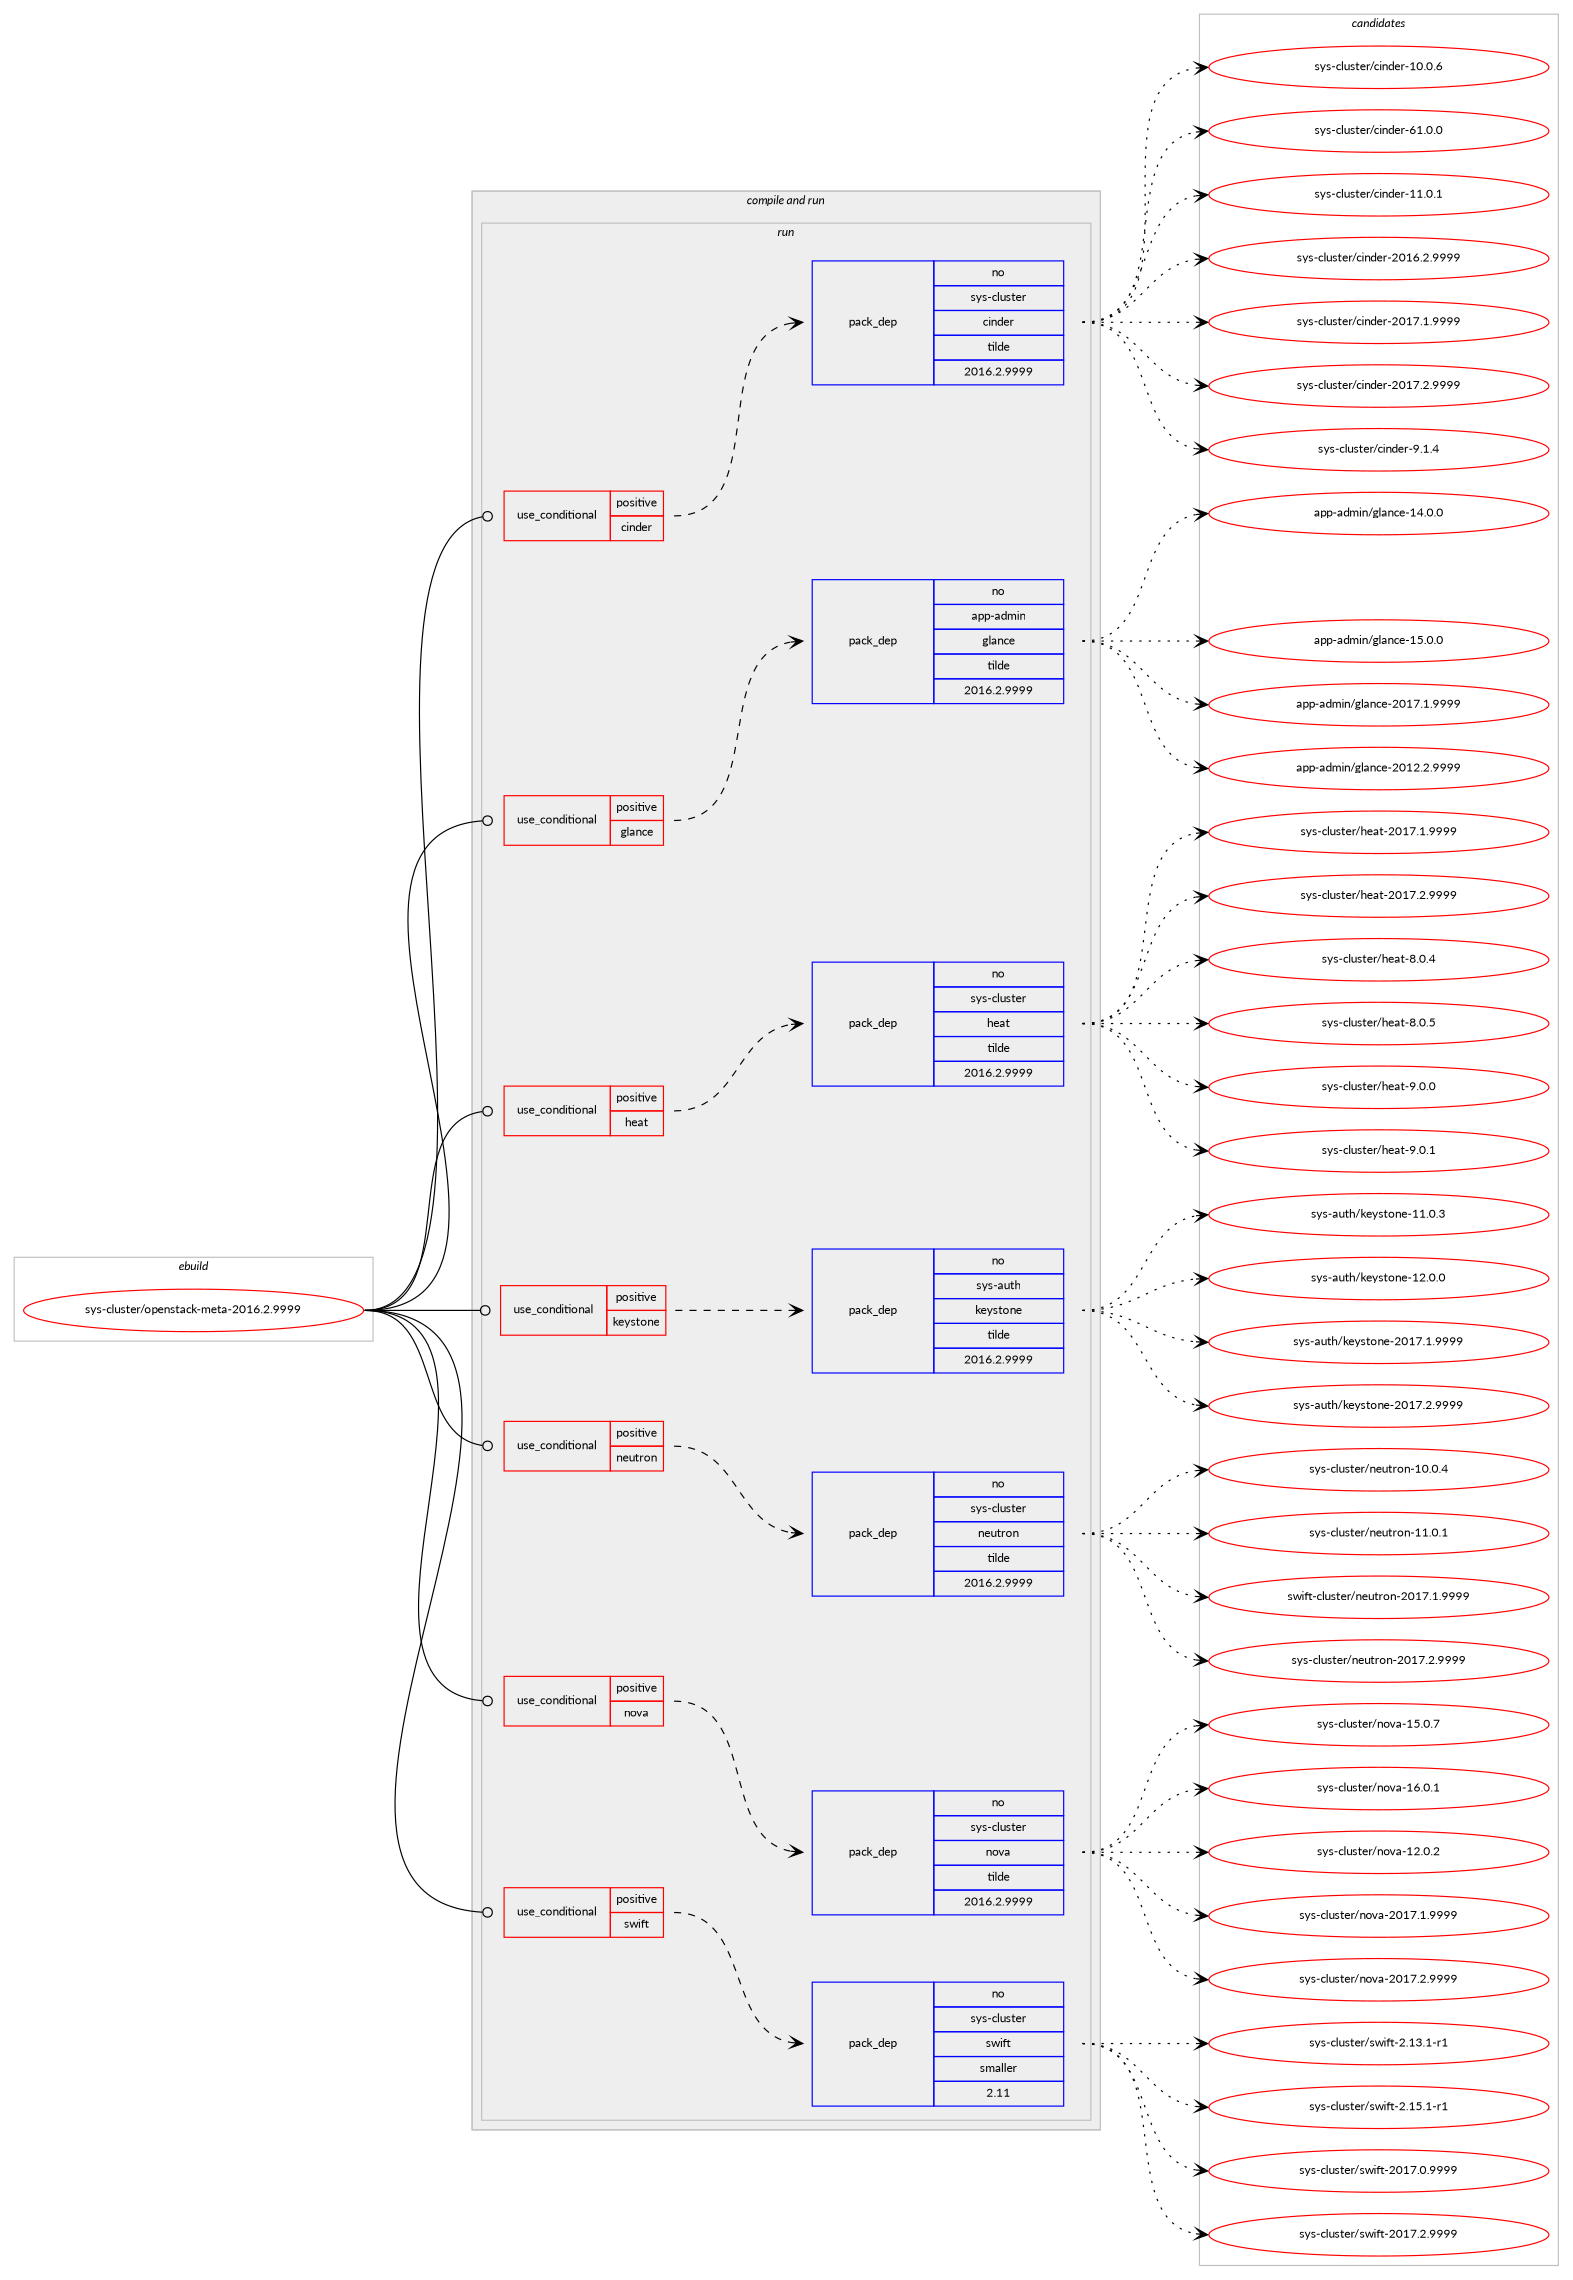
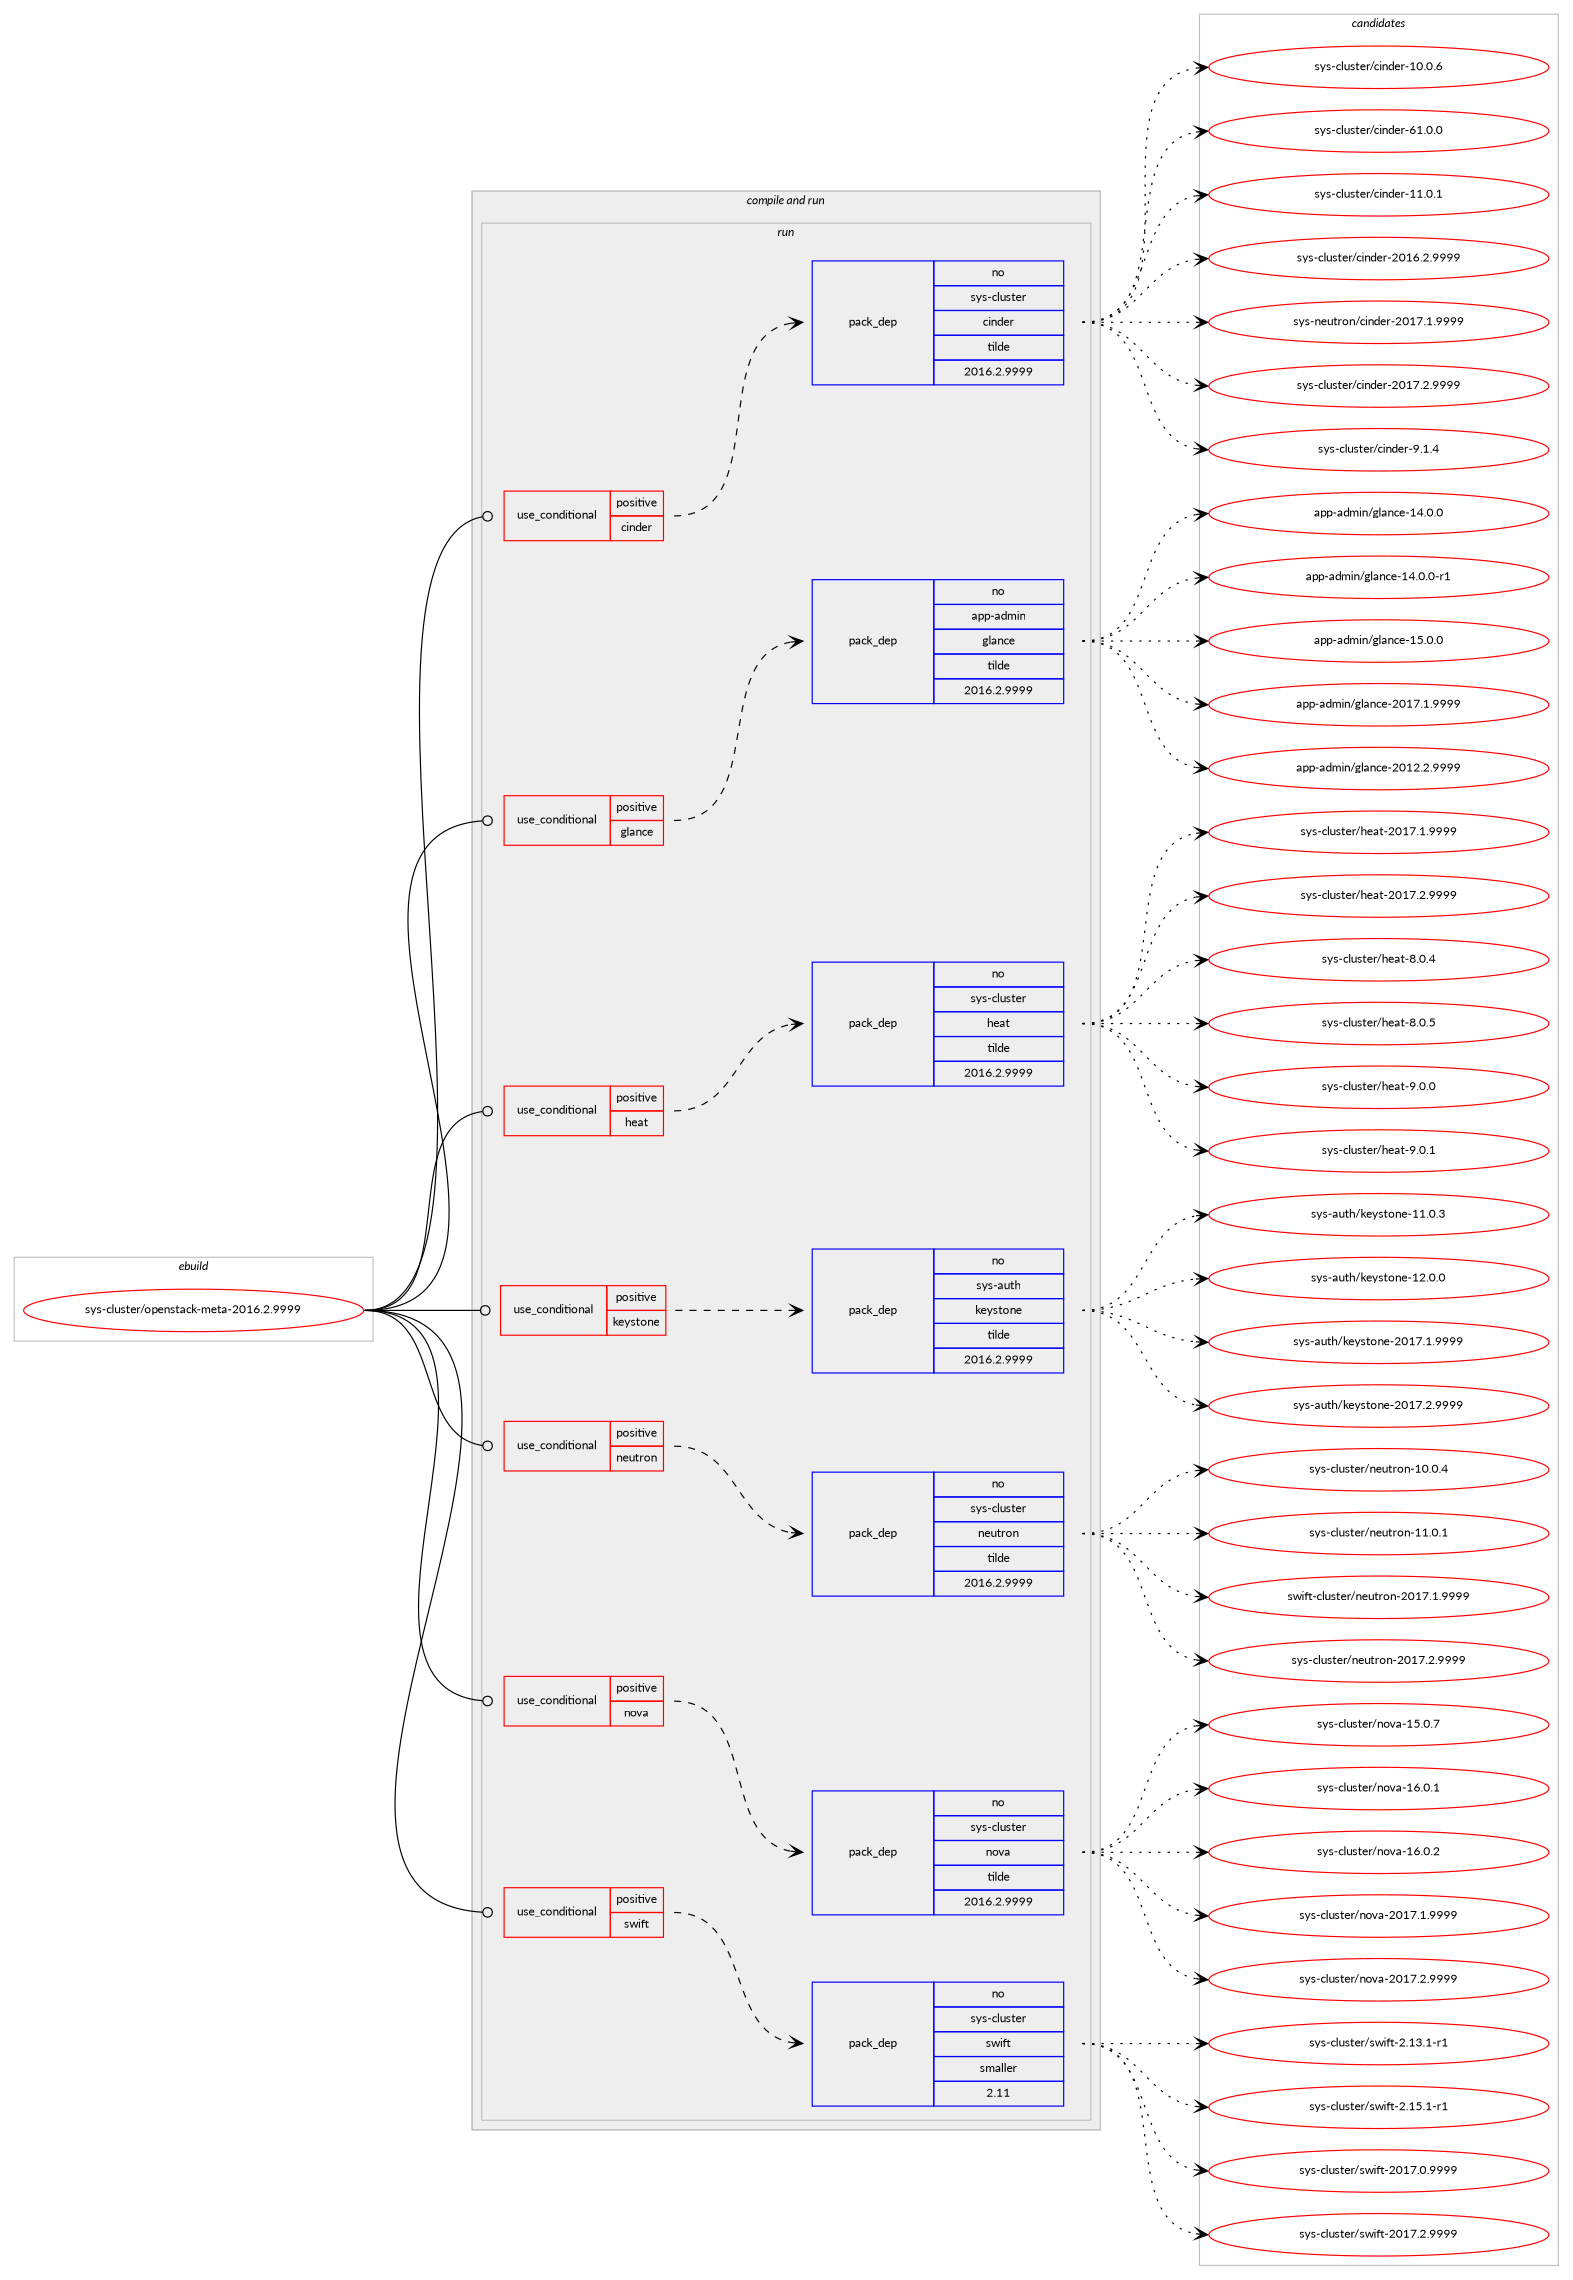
(1379, 322) -> (1379, 322)
none -> (1379, 577)
(1379, 1852) -> (1379, 1852)
